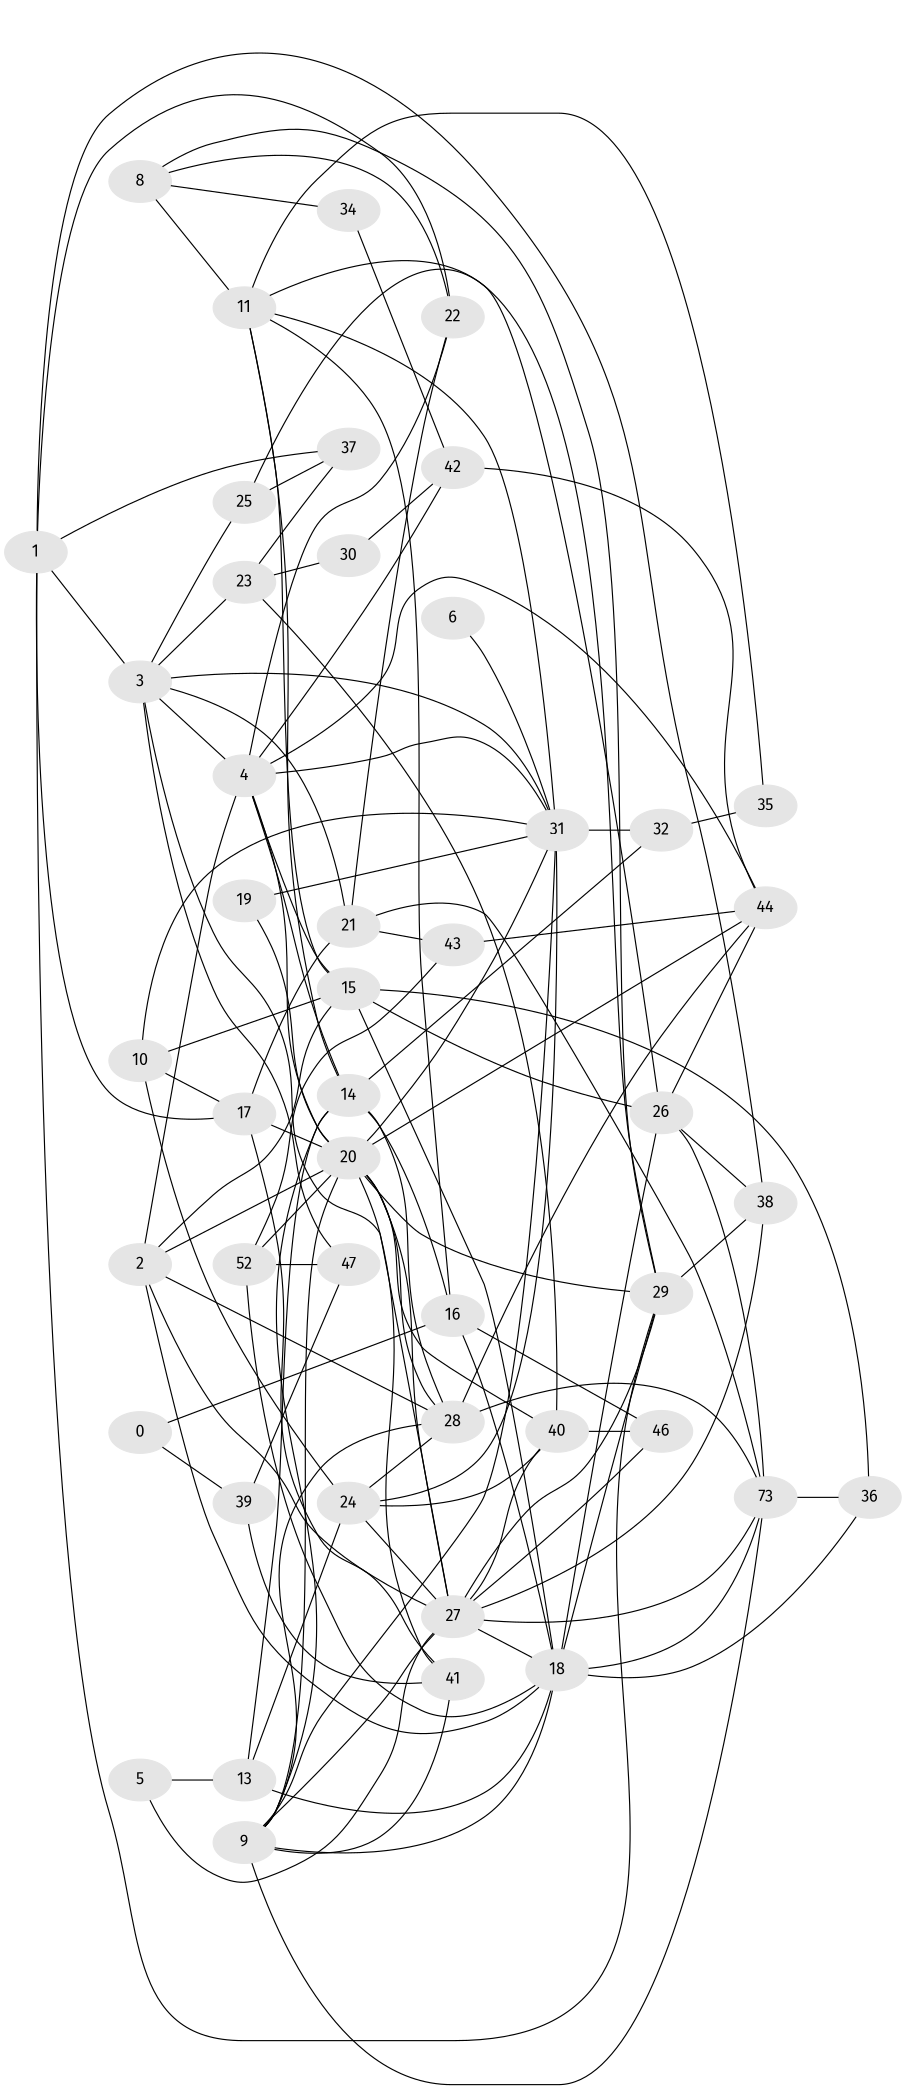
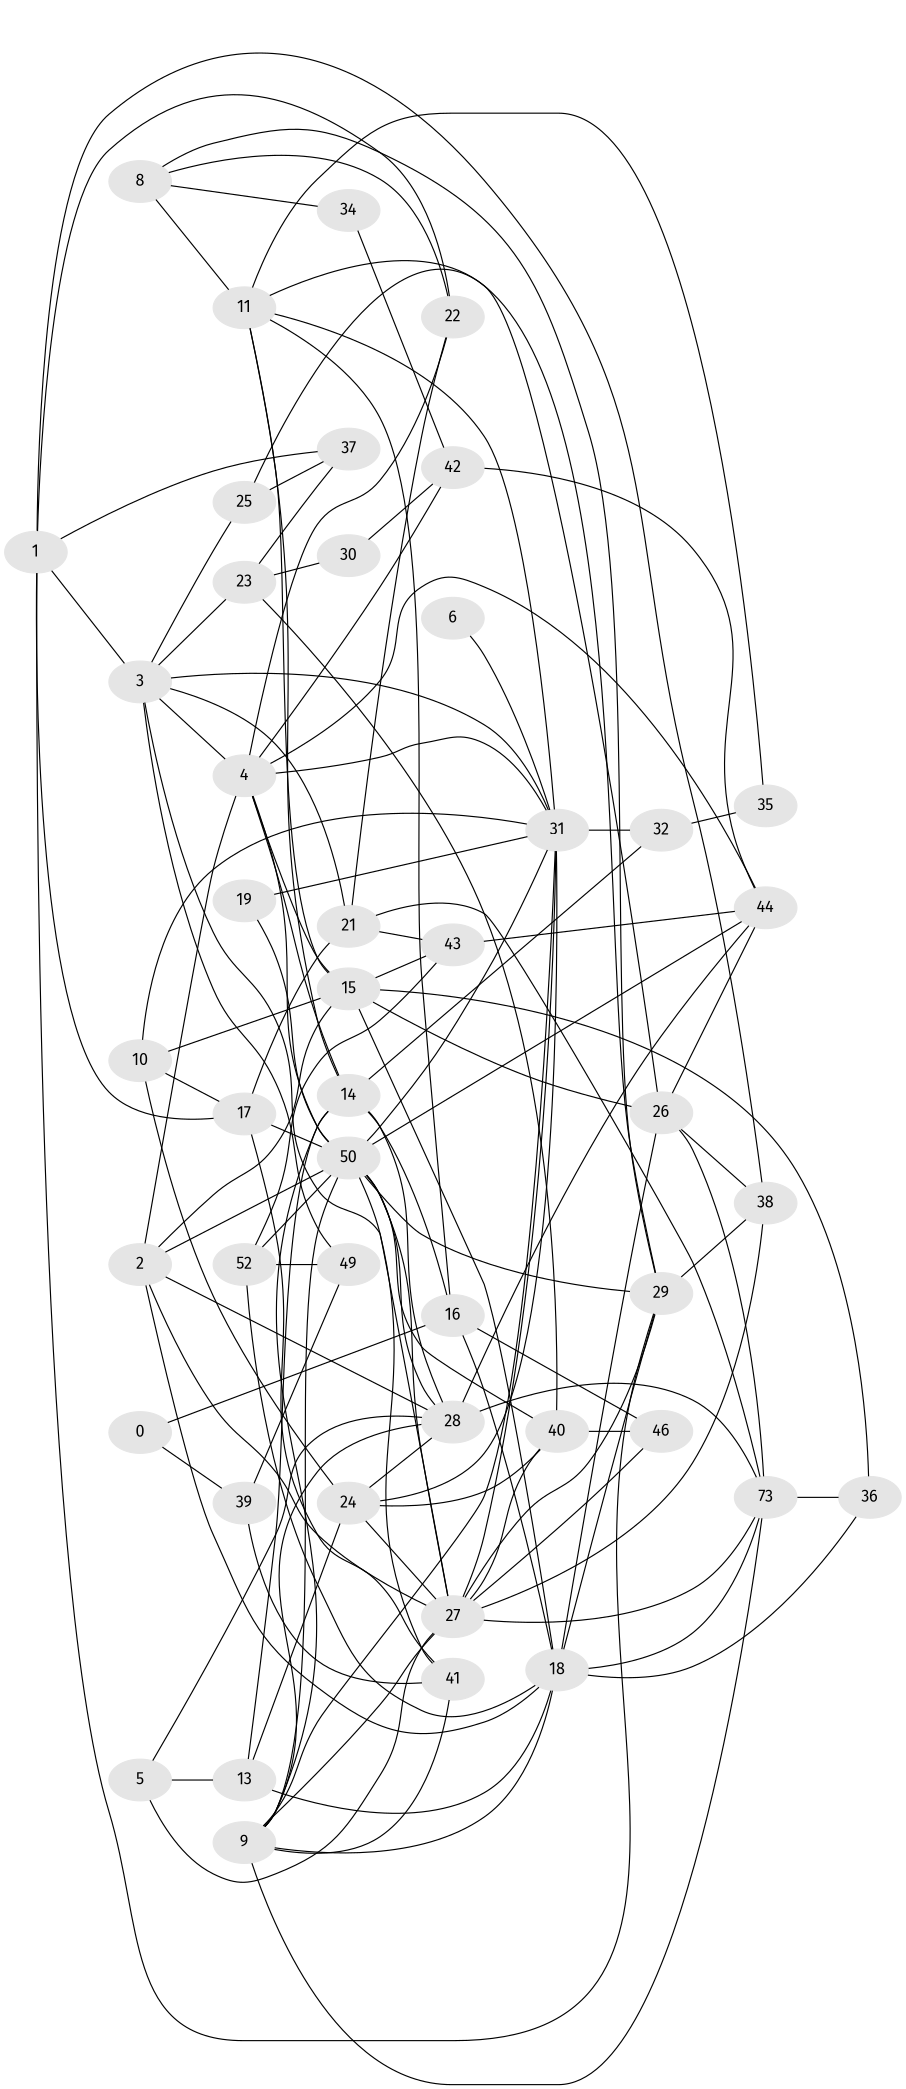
none -> (401, 967)
(349, 1158) -> (349, 1158)
(349, 1265) -> (349, 1265)
none -> (251, 1584)
(505, 1643) -> (533, 1227)
